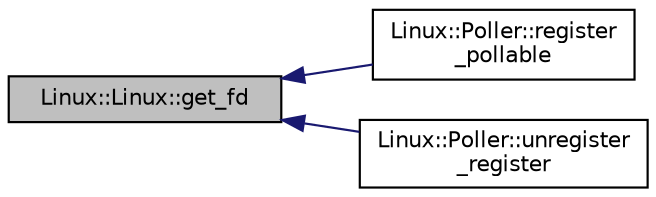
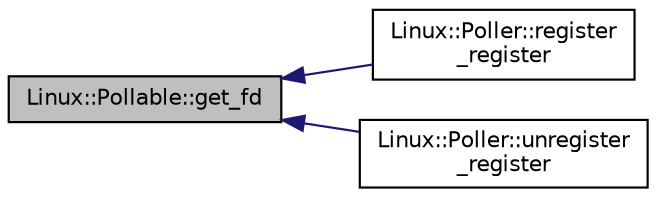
(504, 45) -> (504, 45)
(145, 99) -> (145, 99)
